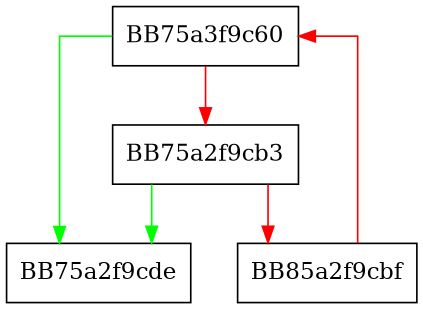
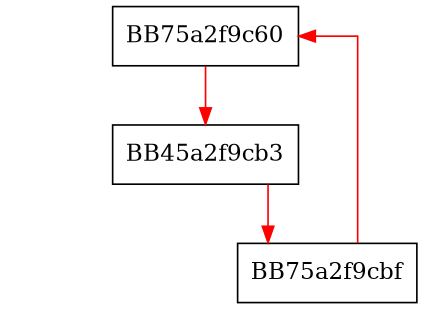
(206, 36) -> (206, 36)
(206, 155) -> (206, 155)
(99, 273) -> none
(327, 273) -> (327, 273)
